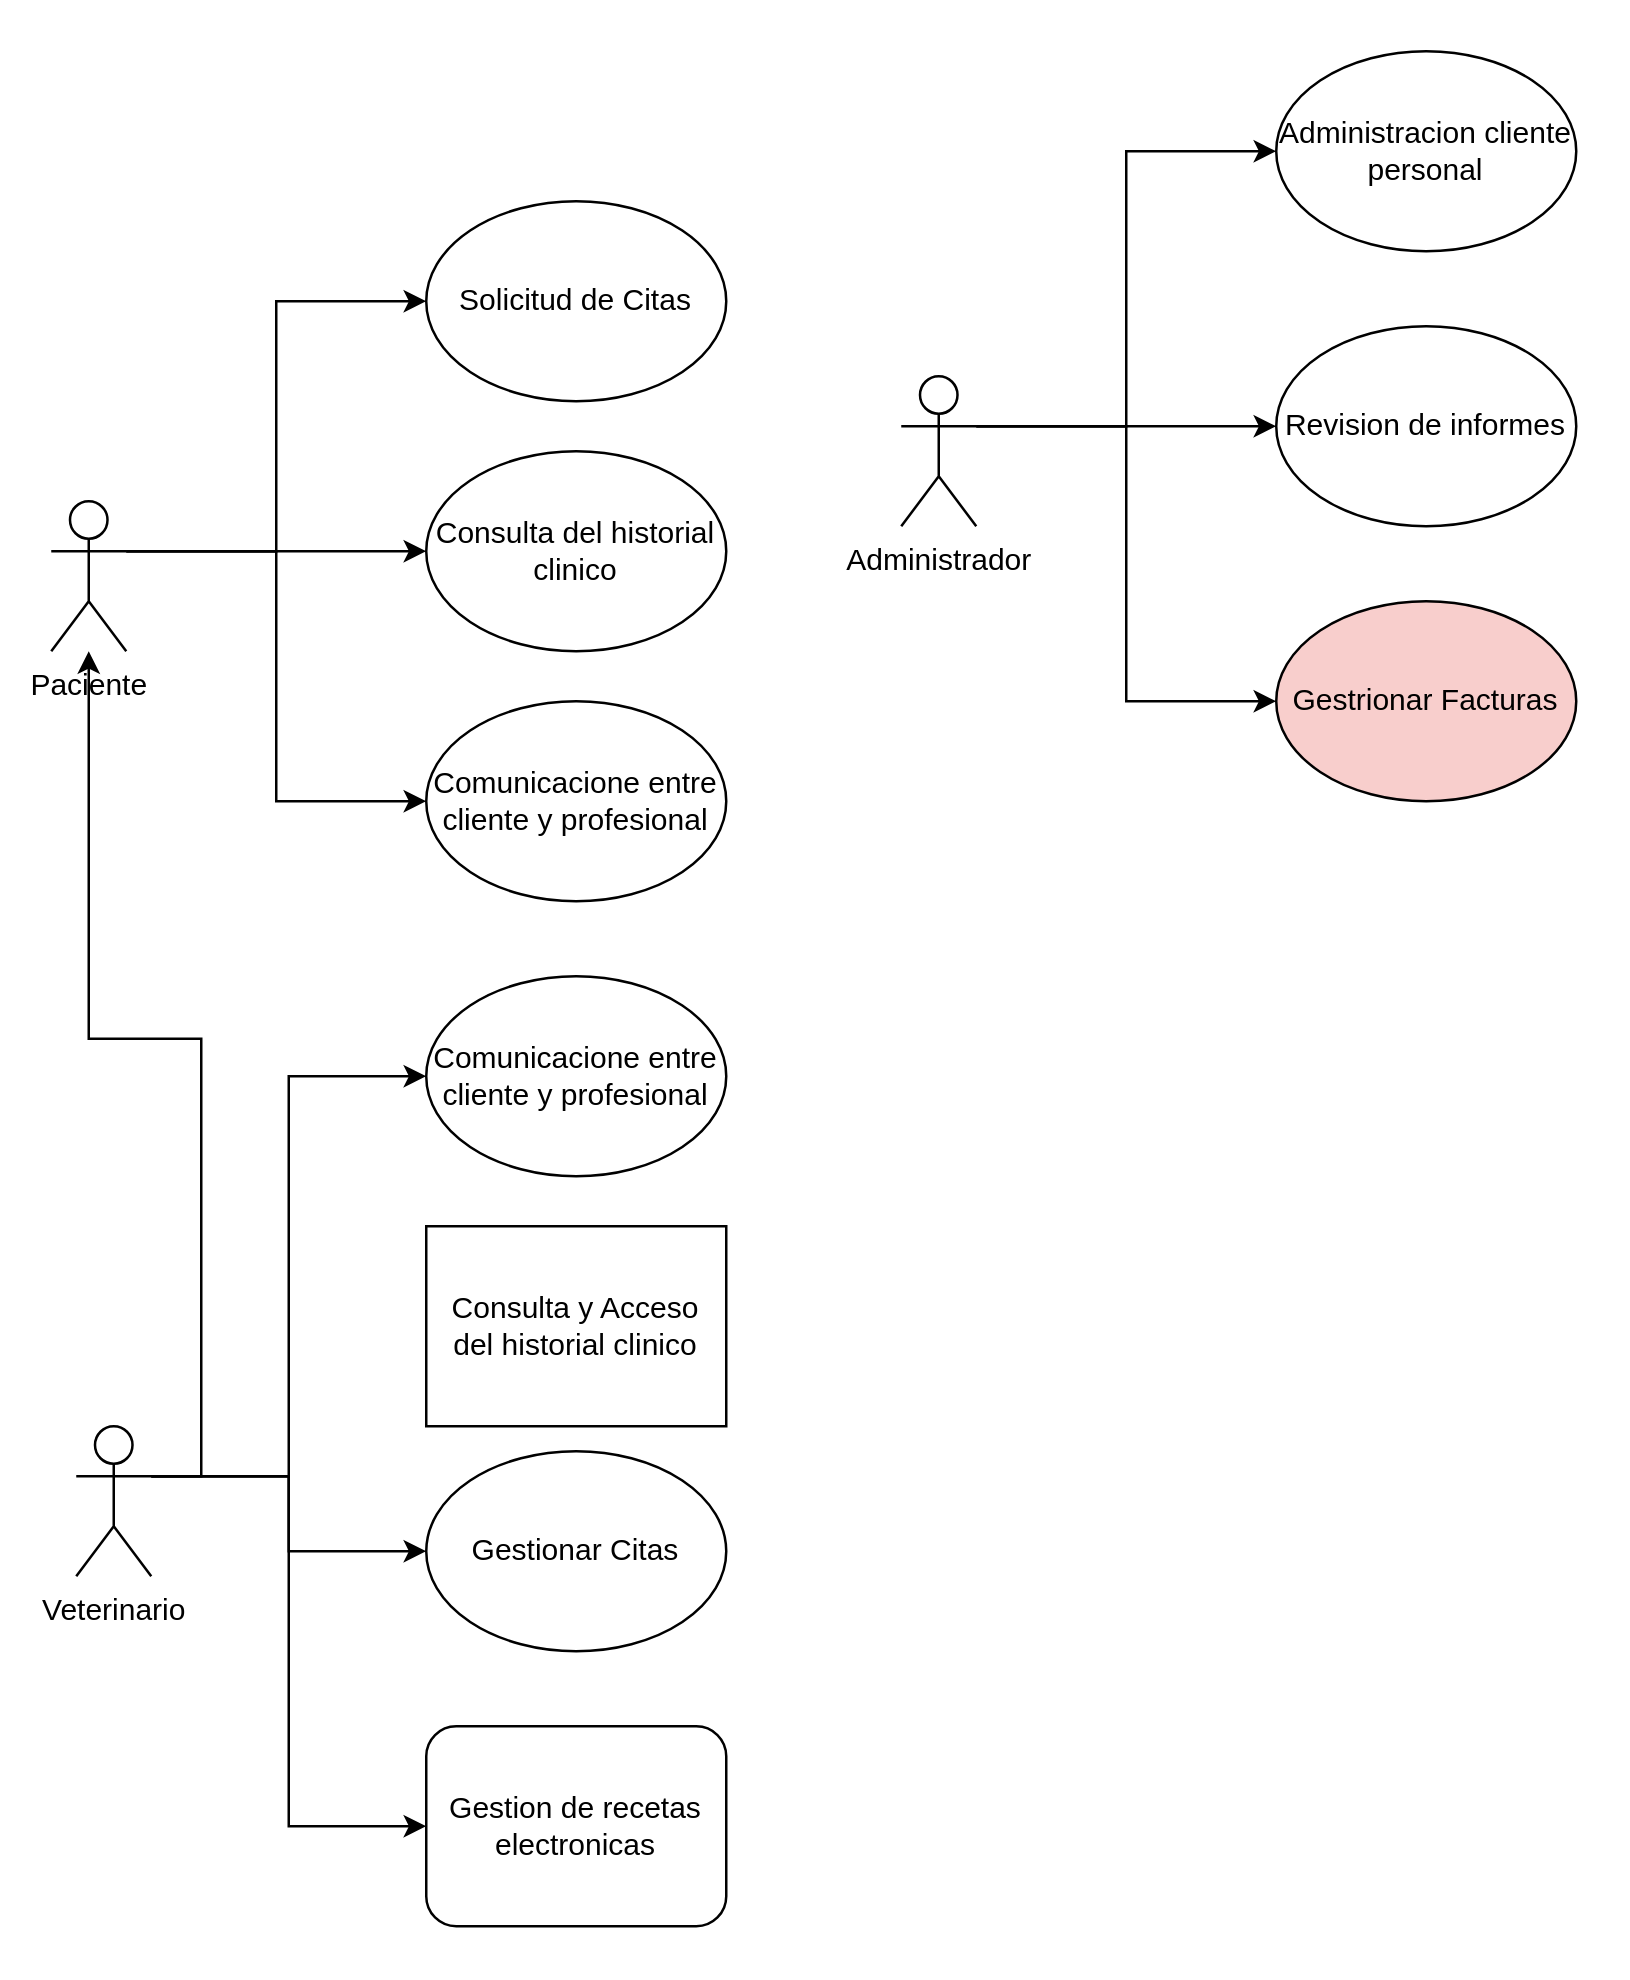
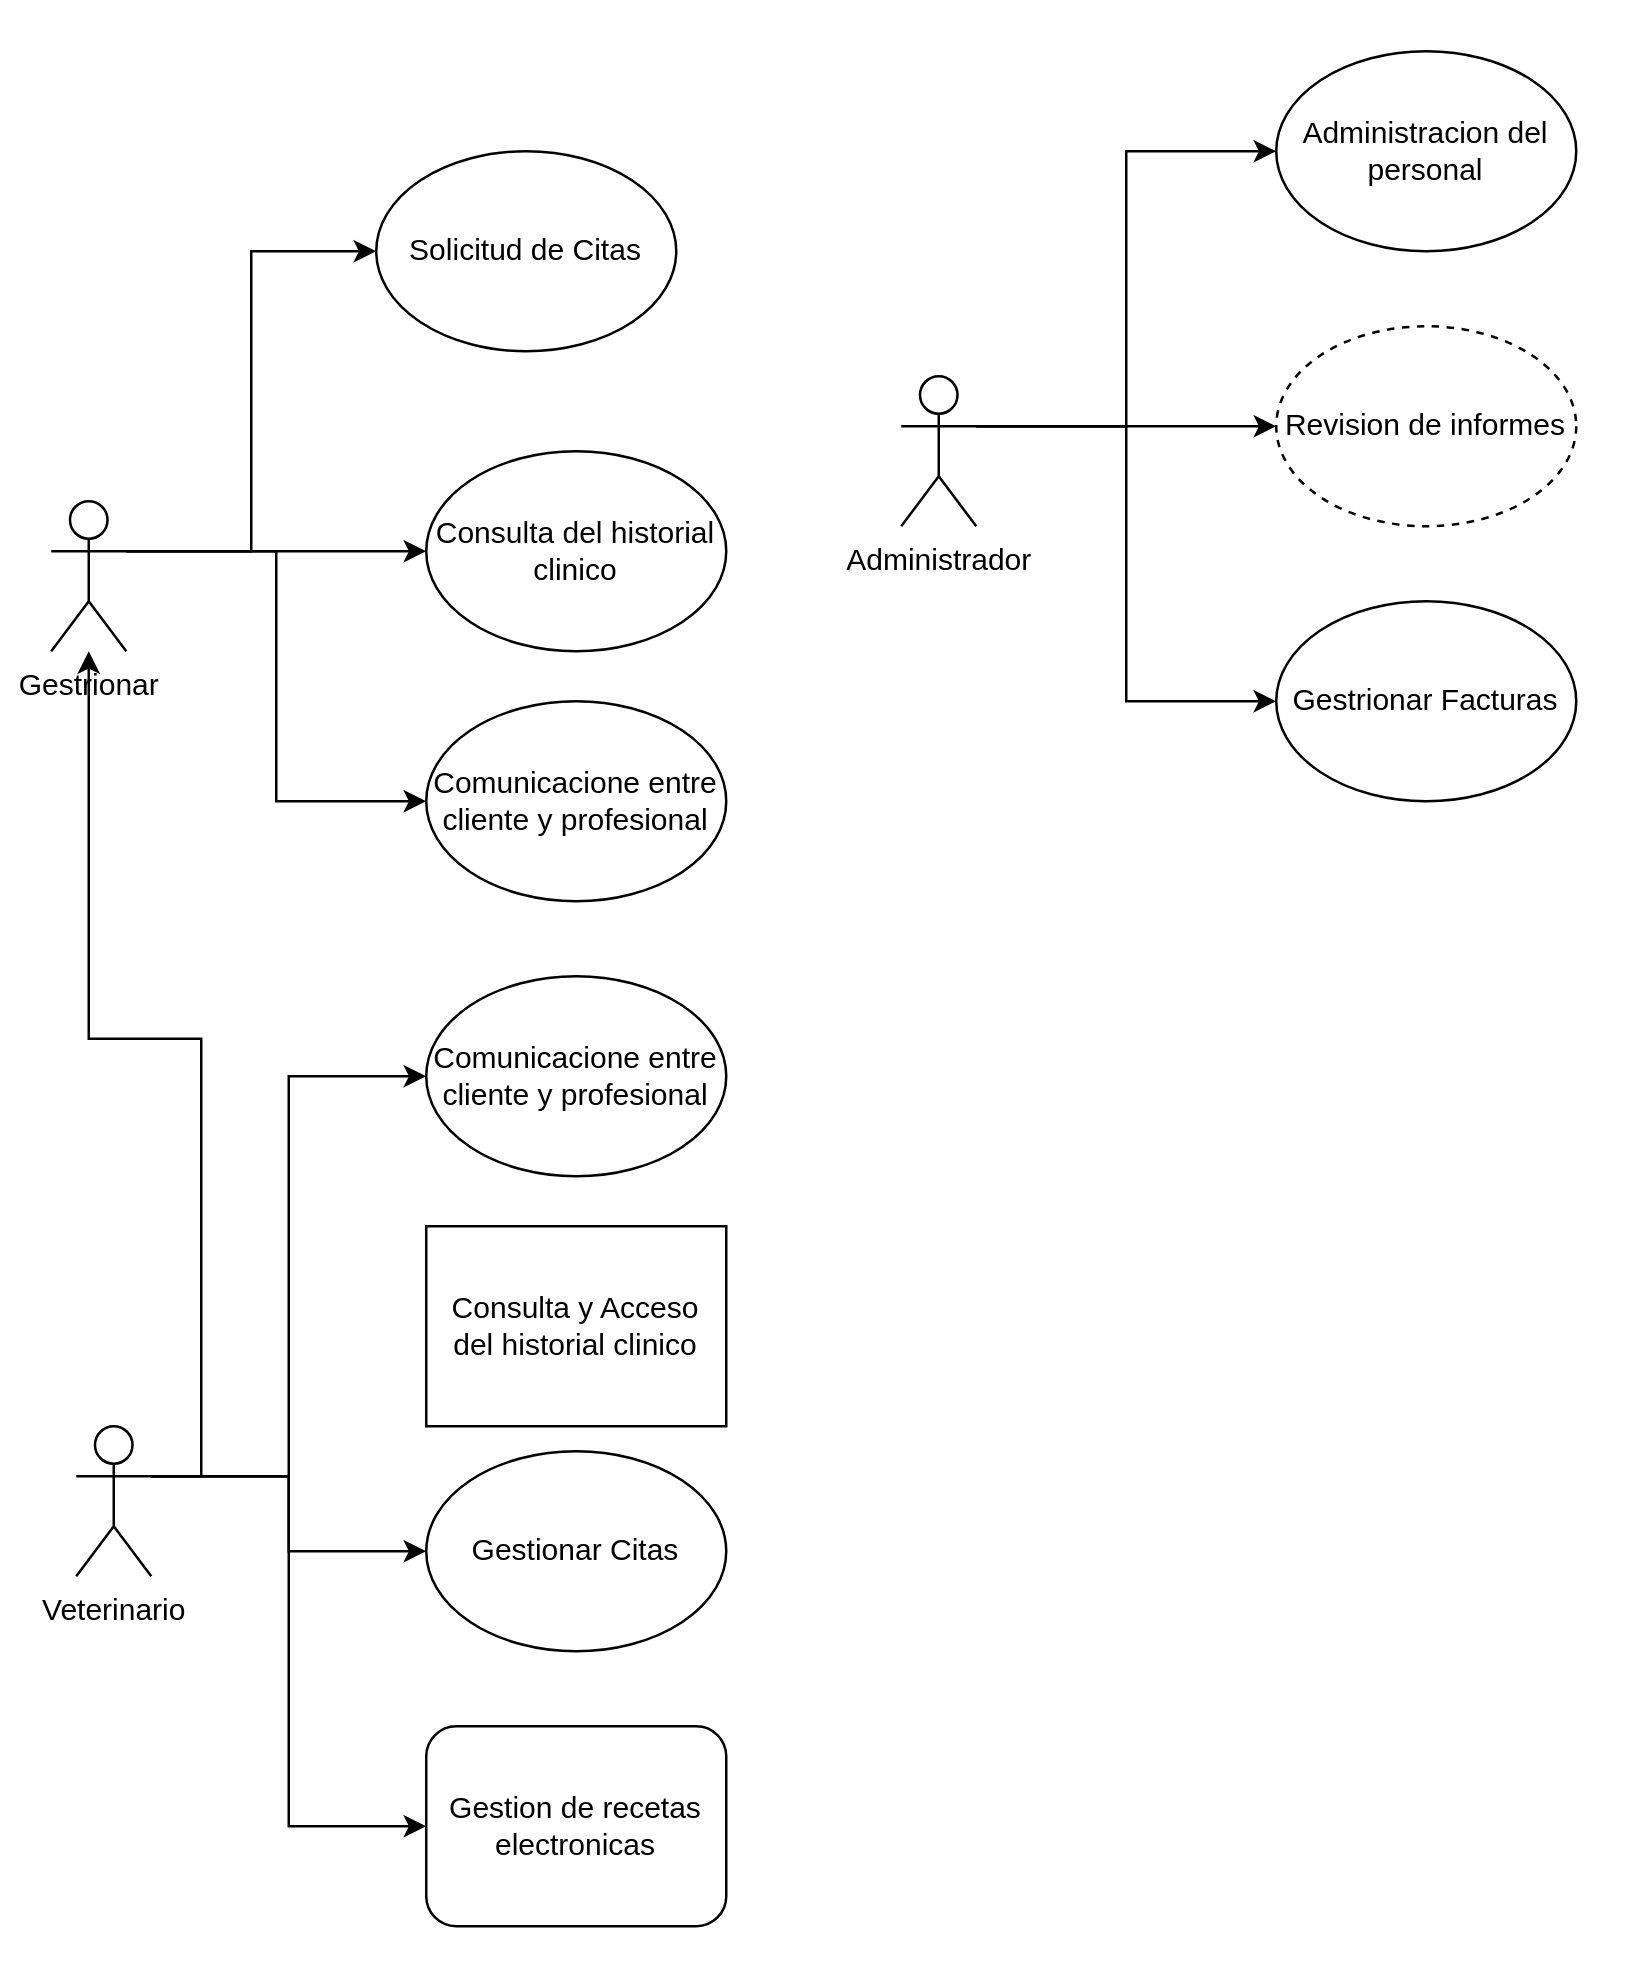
(1426, 151) -> (1426, 151)
(576, 301) -> (526, 251)
(1426, 426) -> (1426, 426)
(90, 687) -> (90, 687)
(1426, 701) -> (1426, 701)
